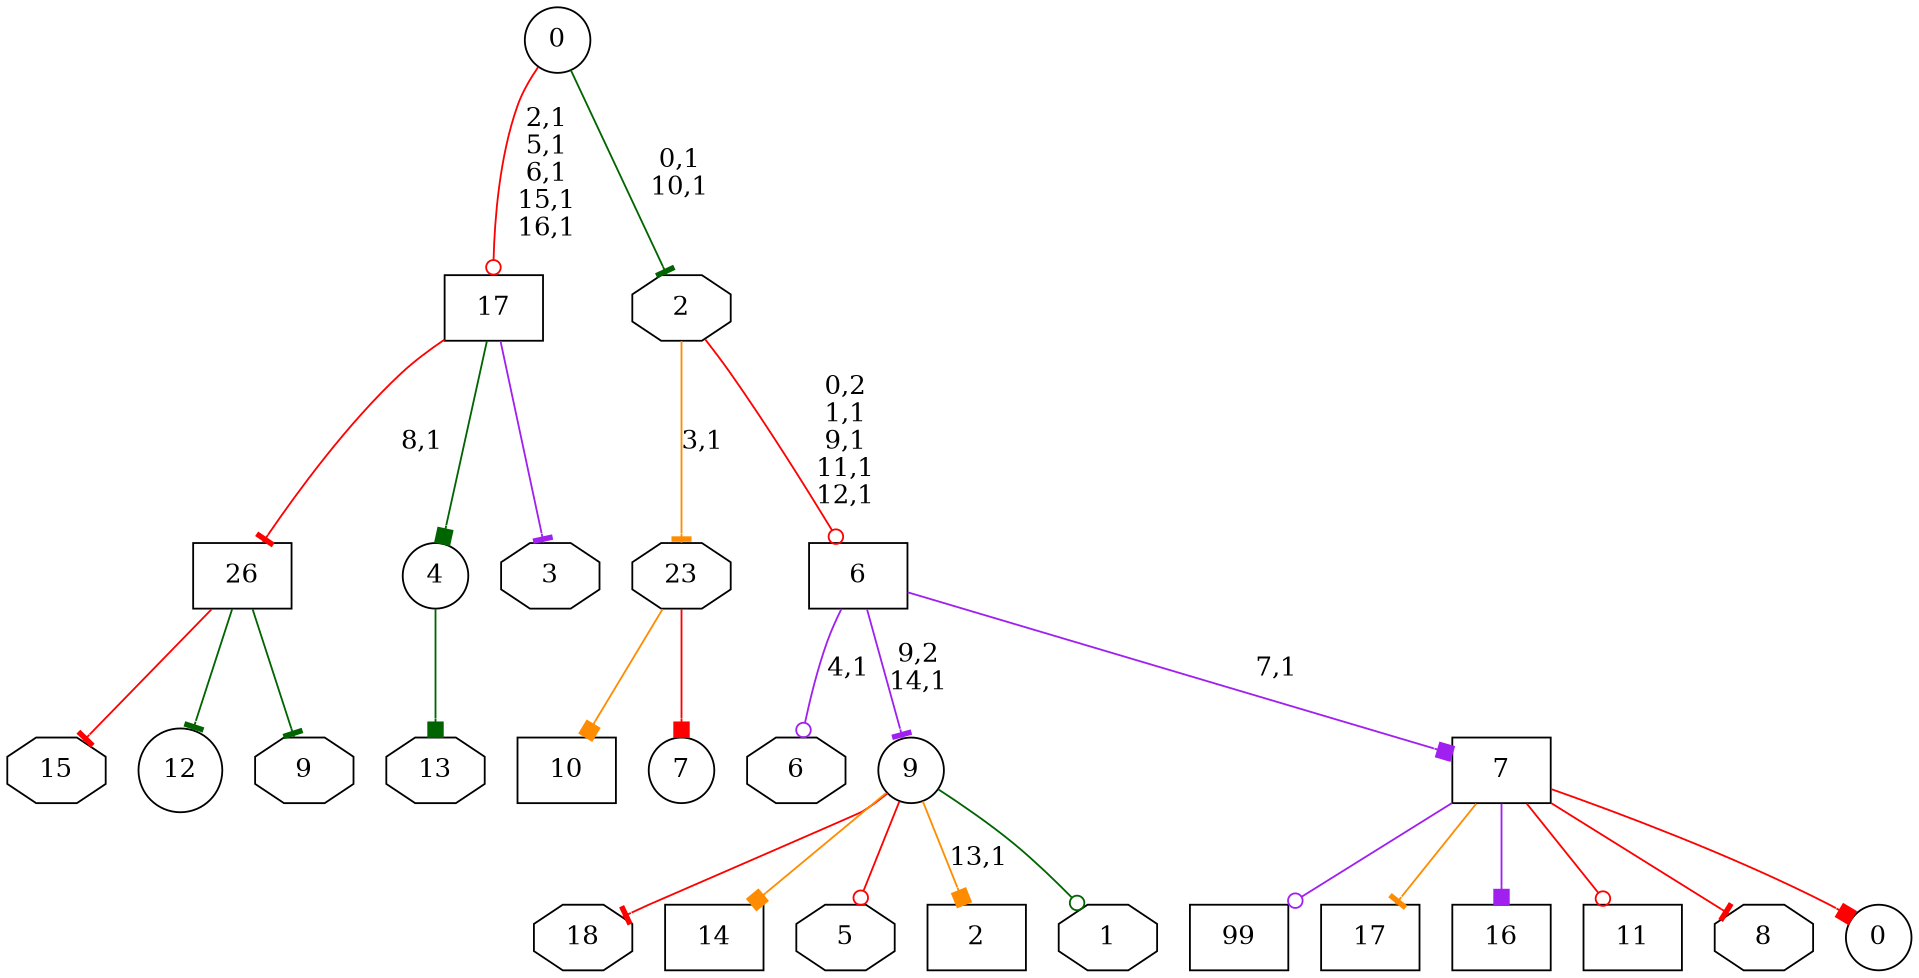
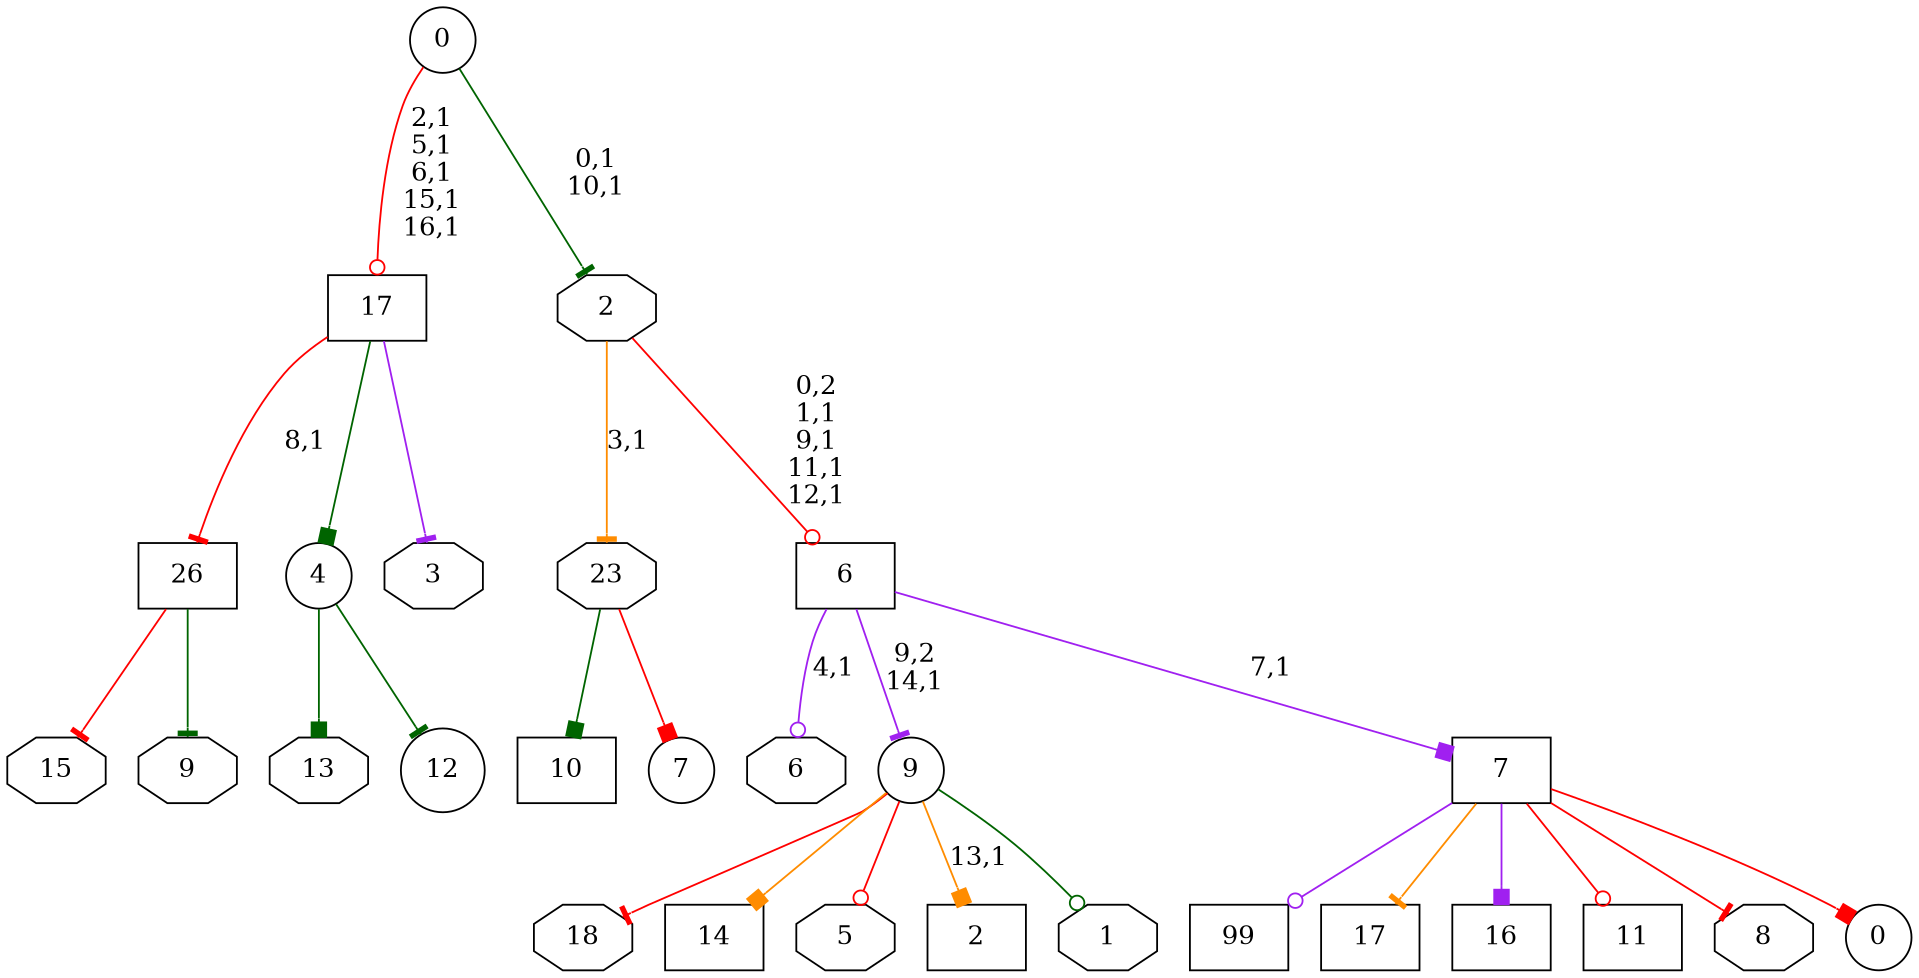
(214, 665) -> (376, 665)
(629, 665) -> (589, 664)
